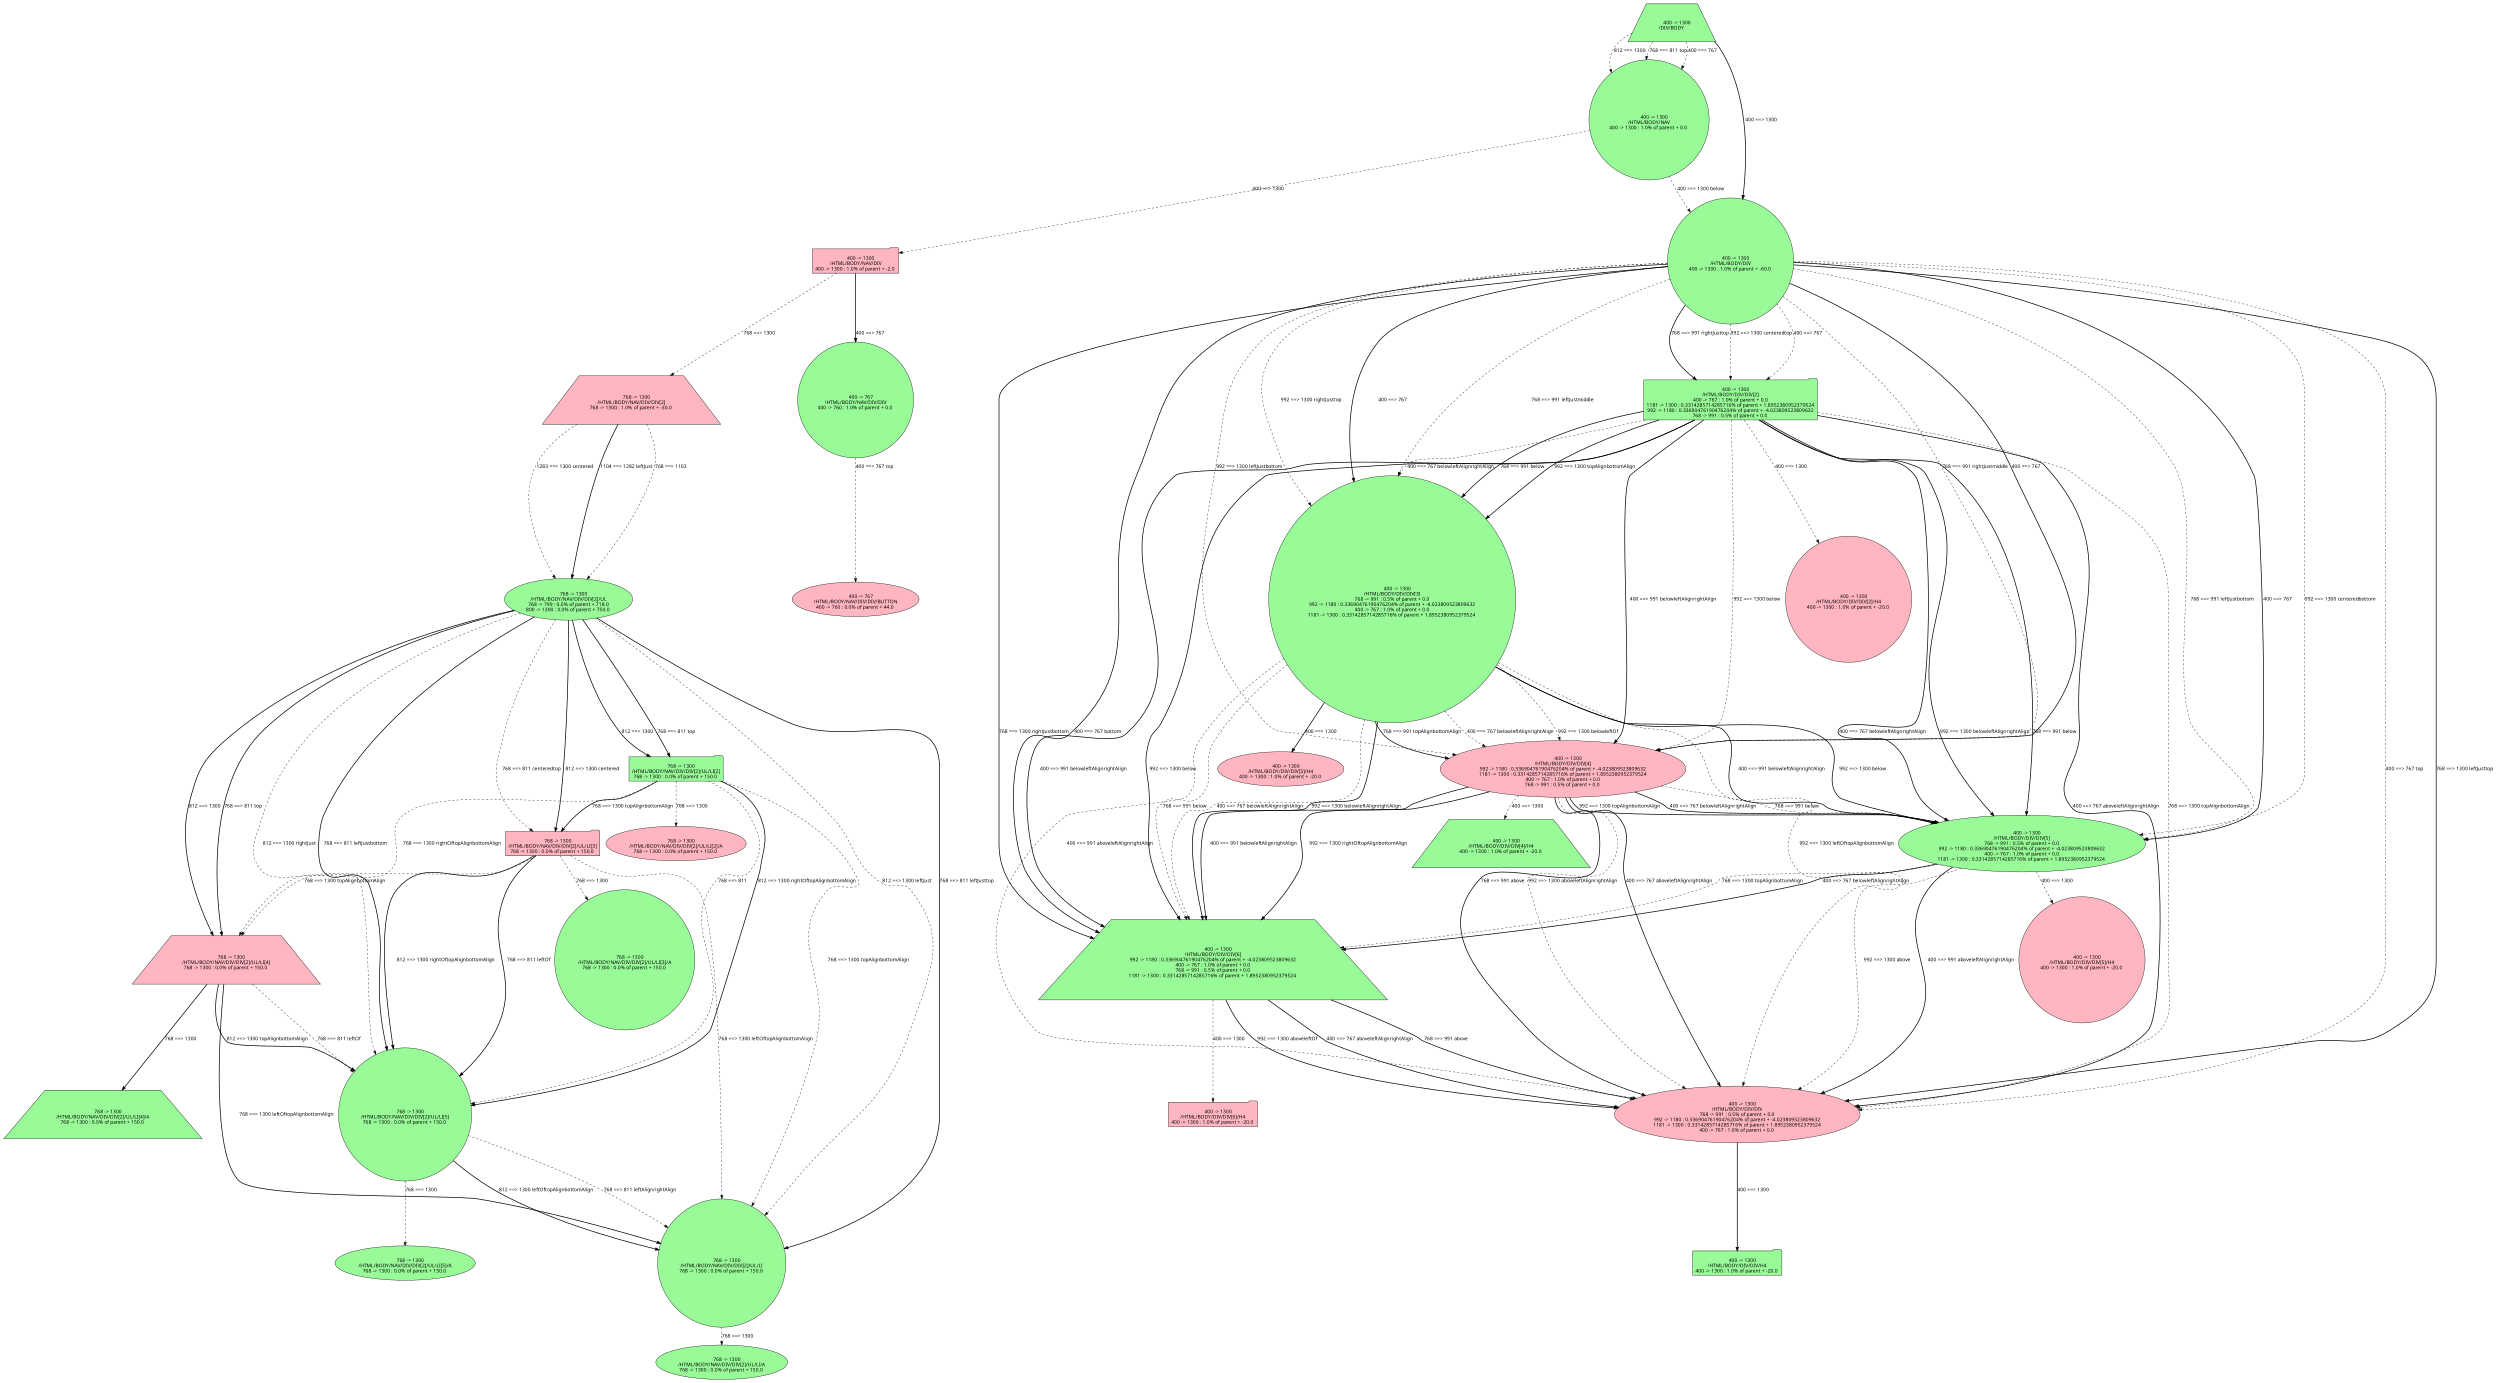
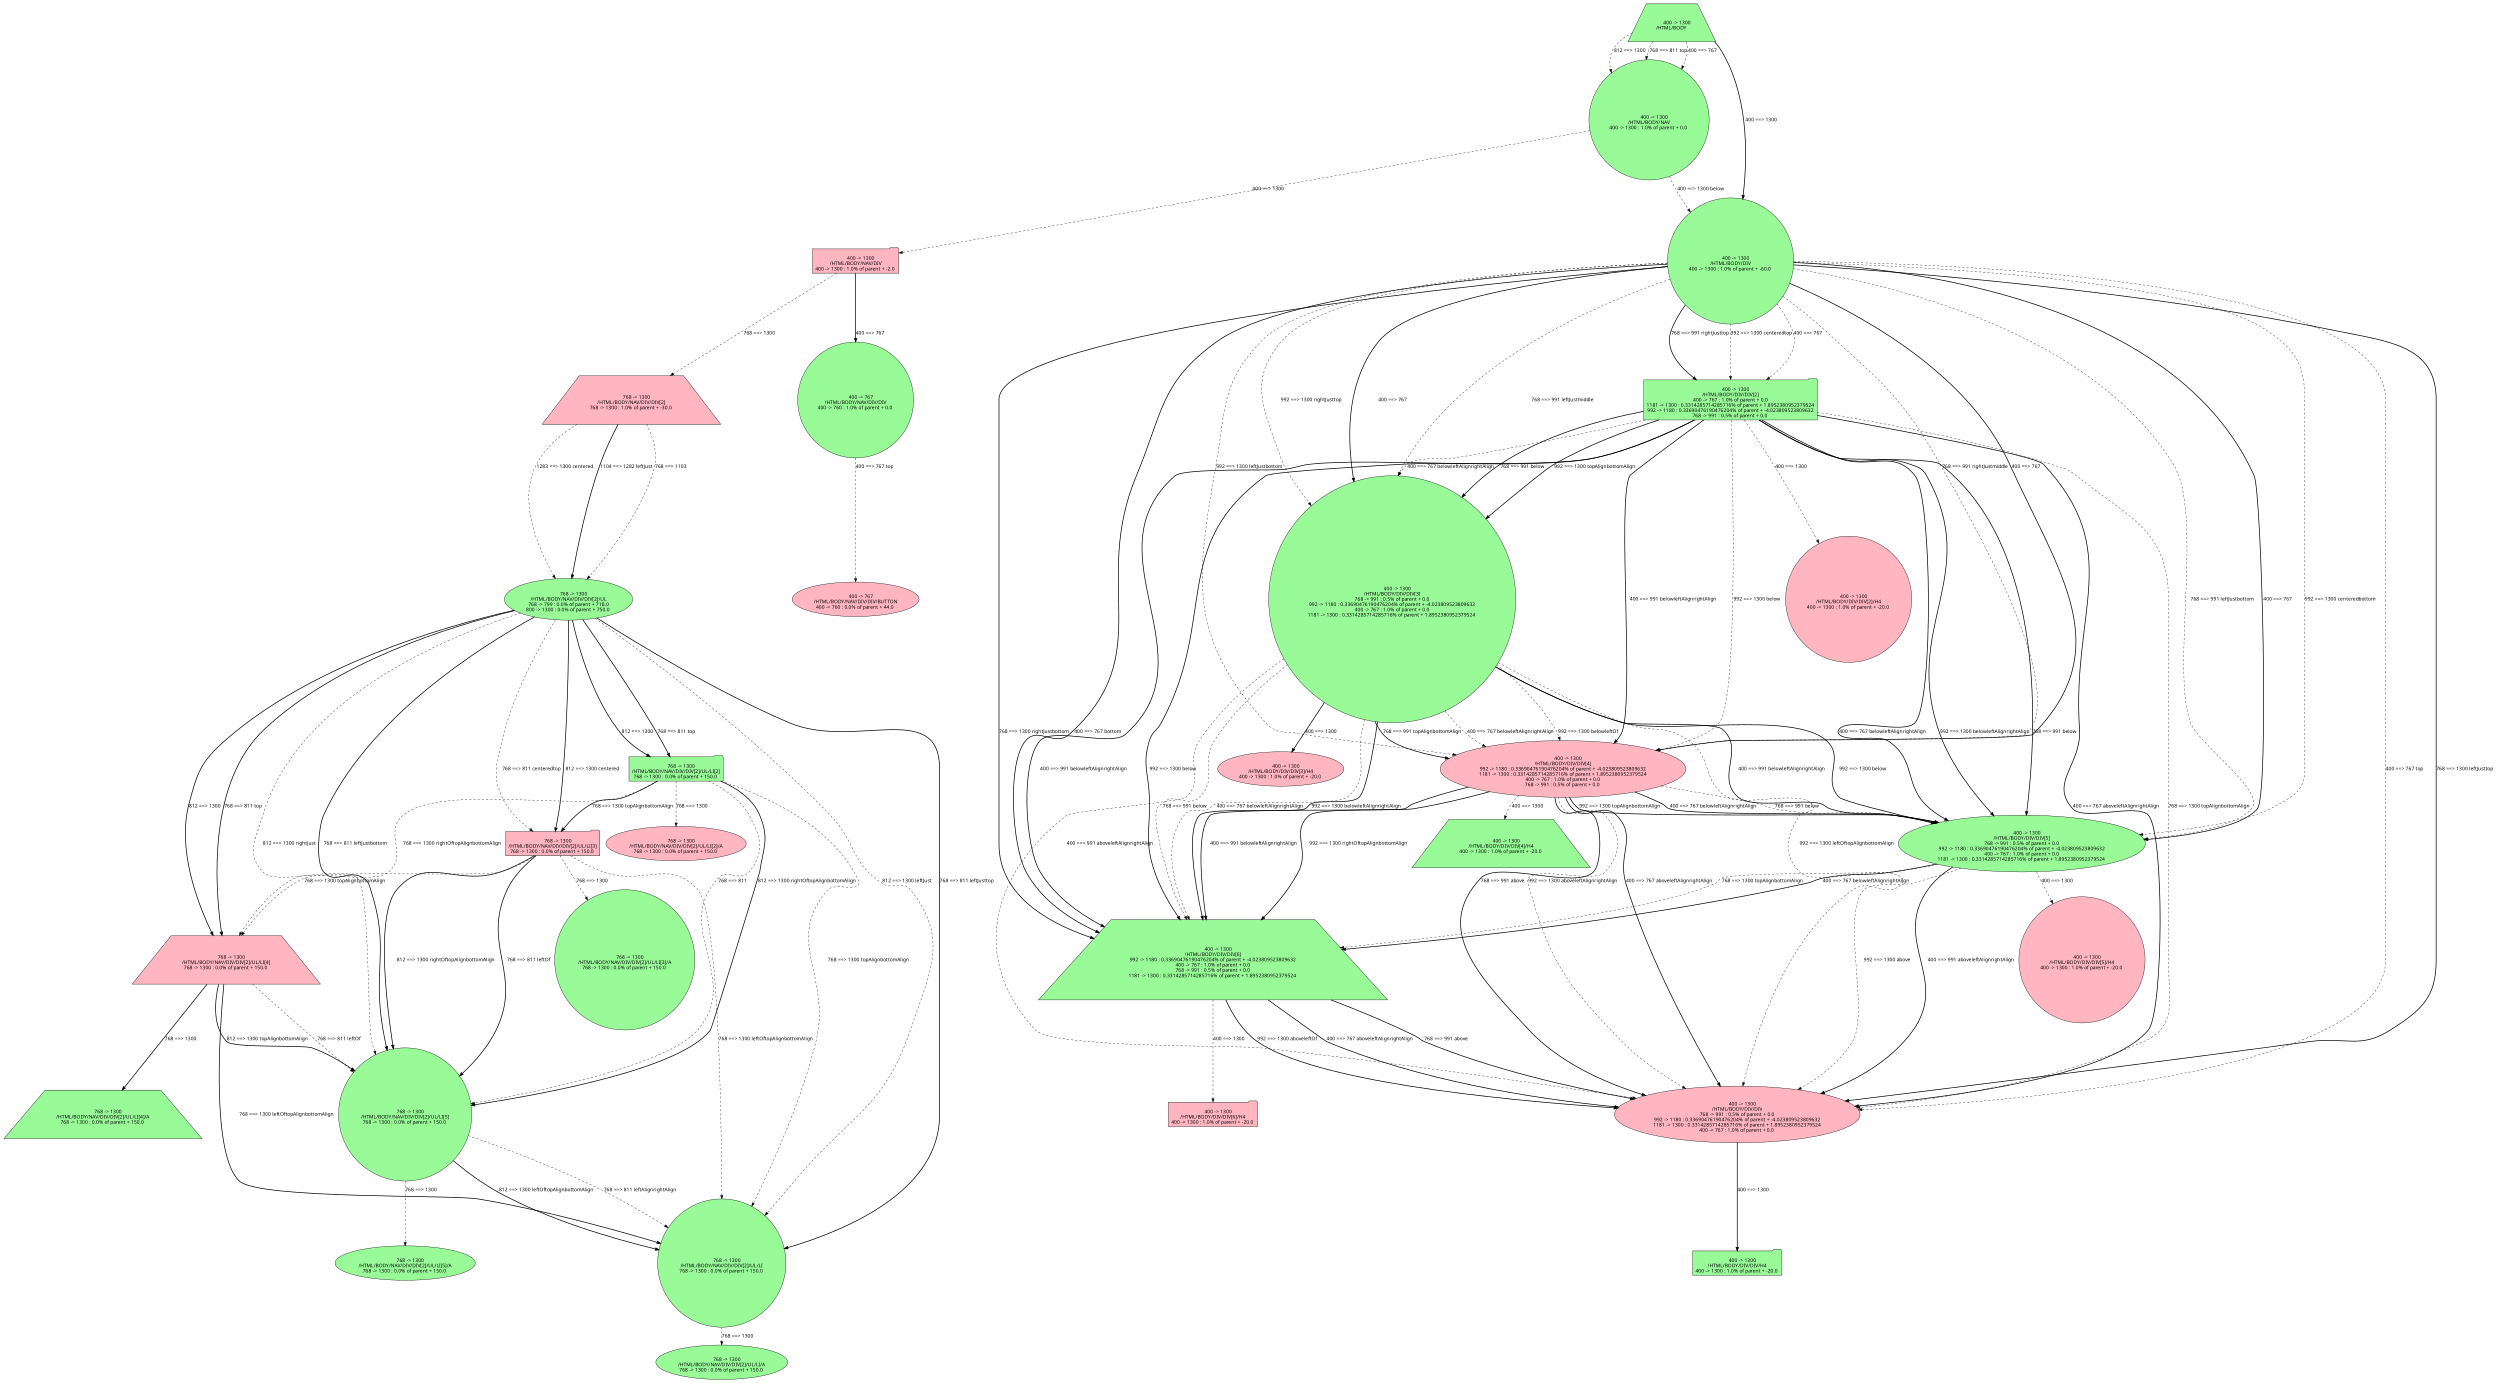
(1672, 23) -> (1672, 23)
